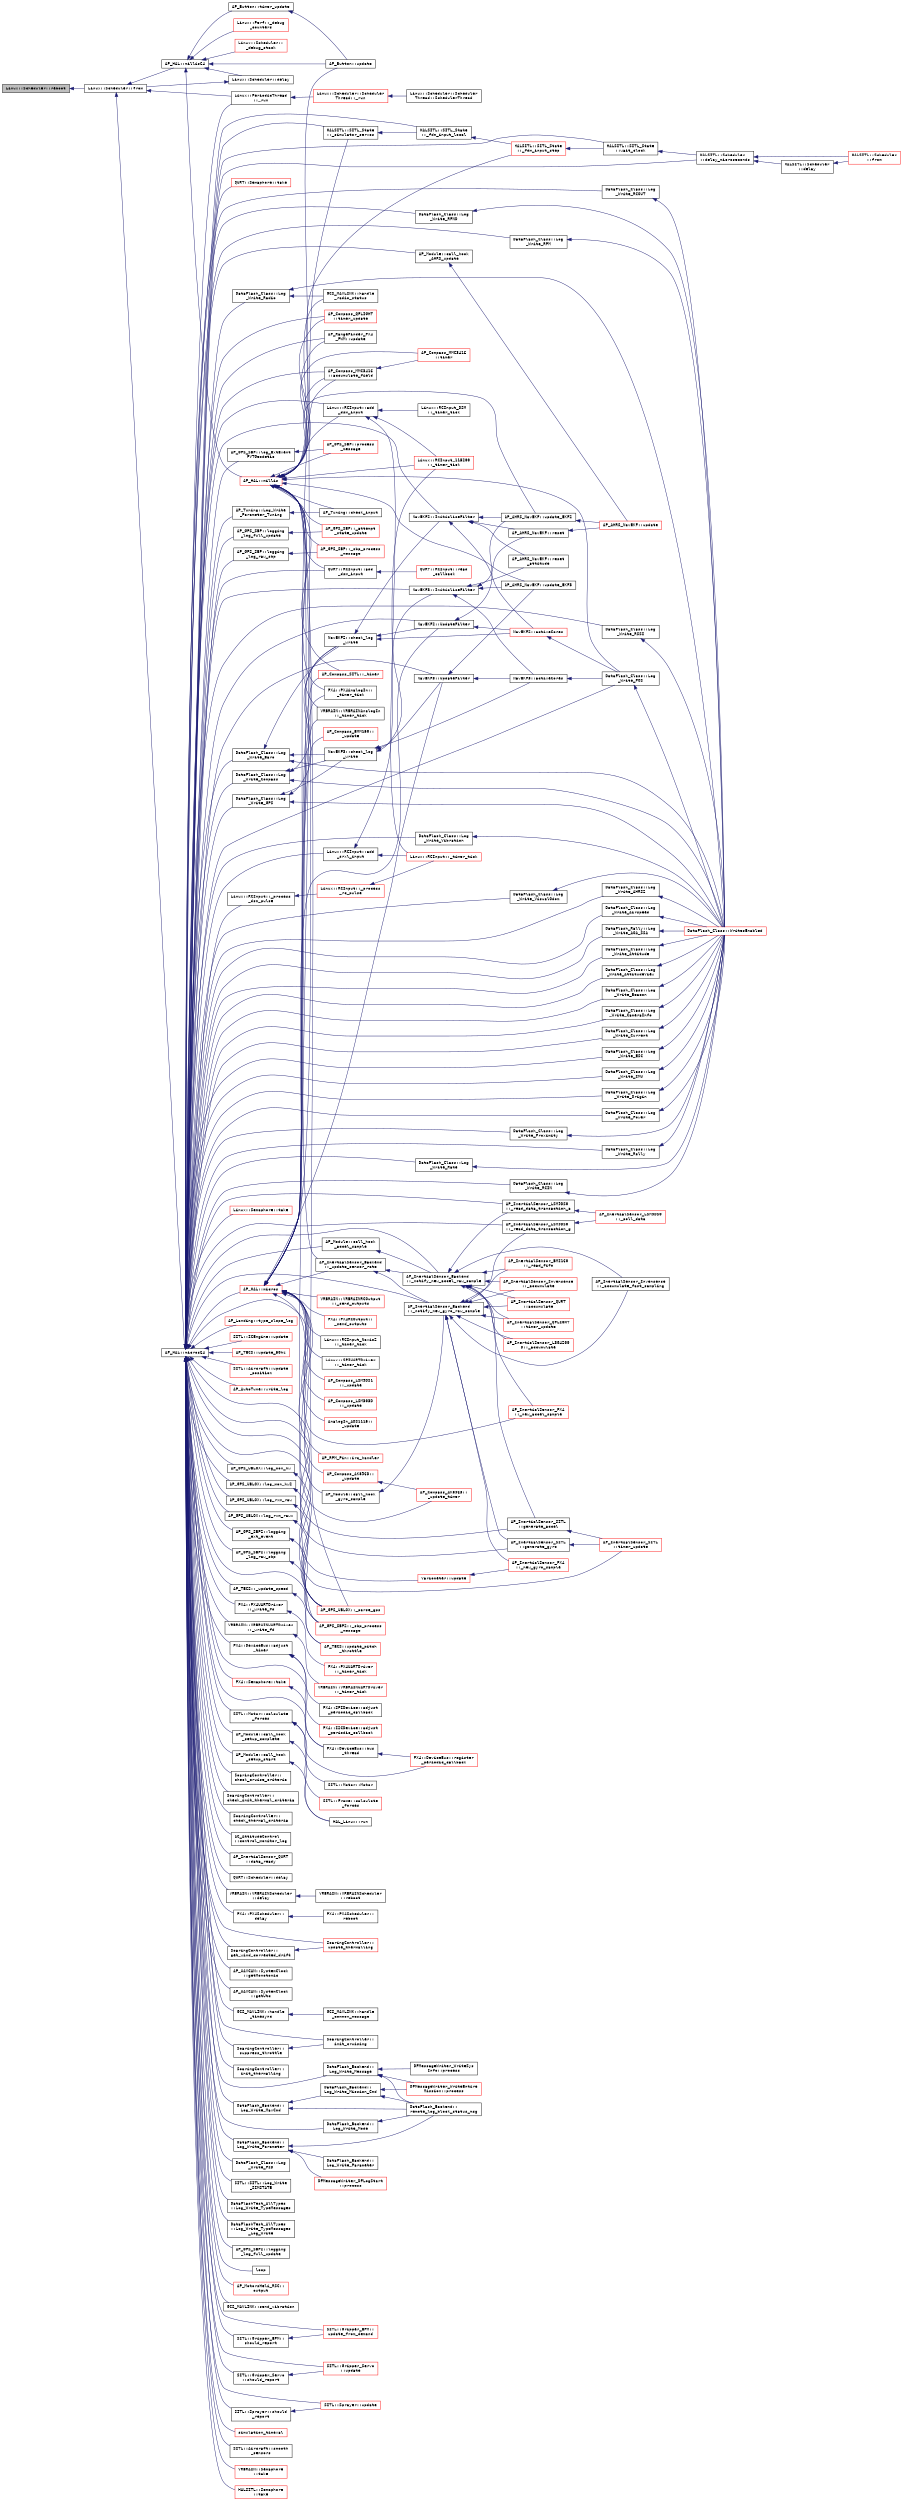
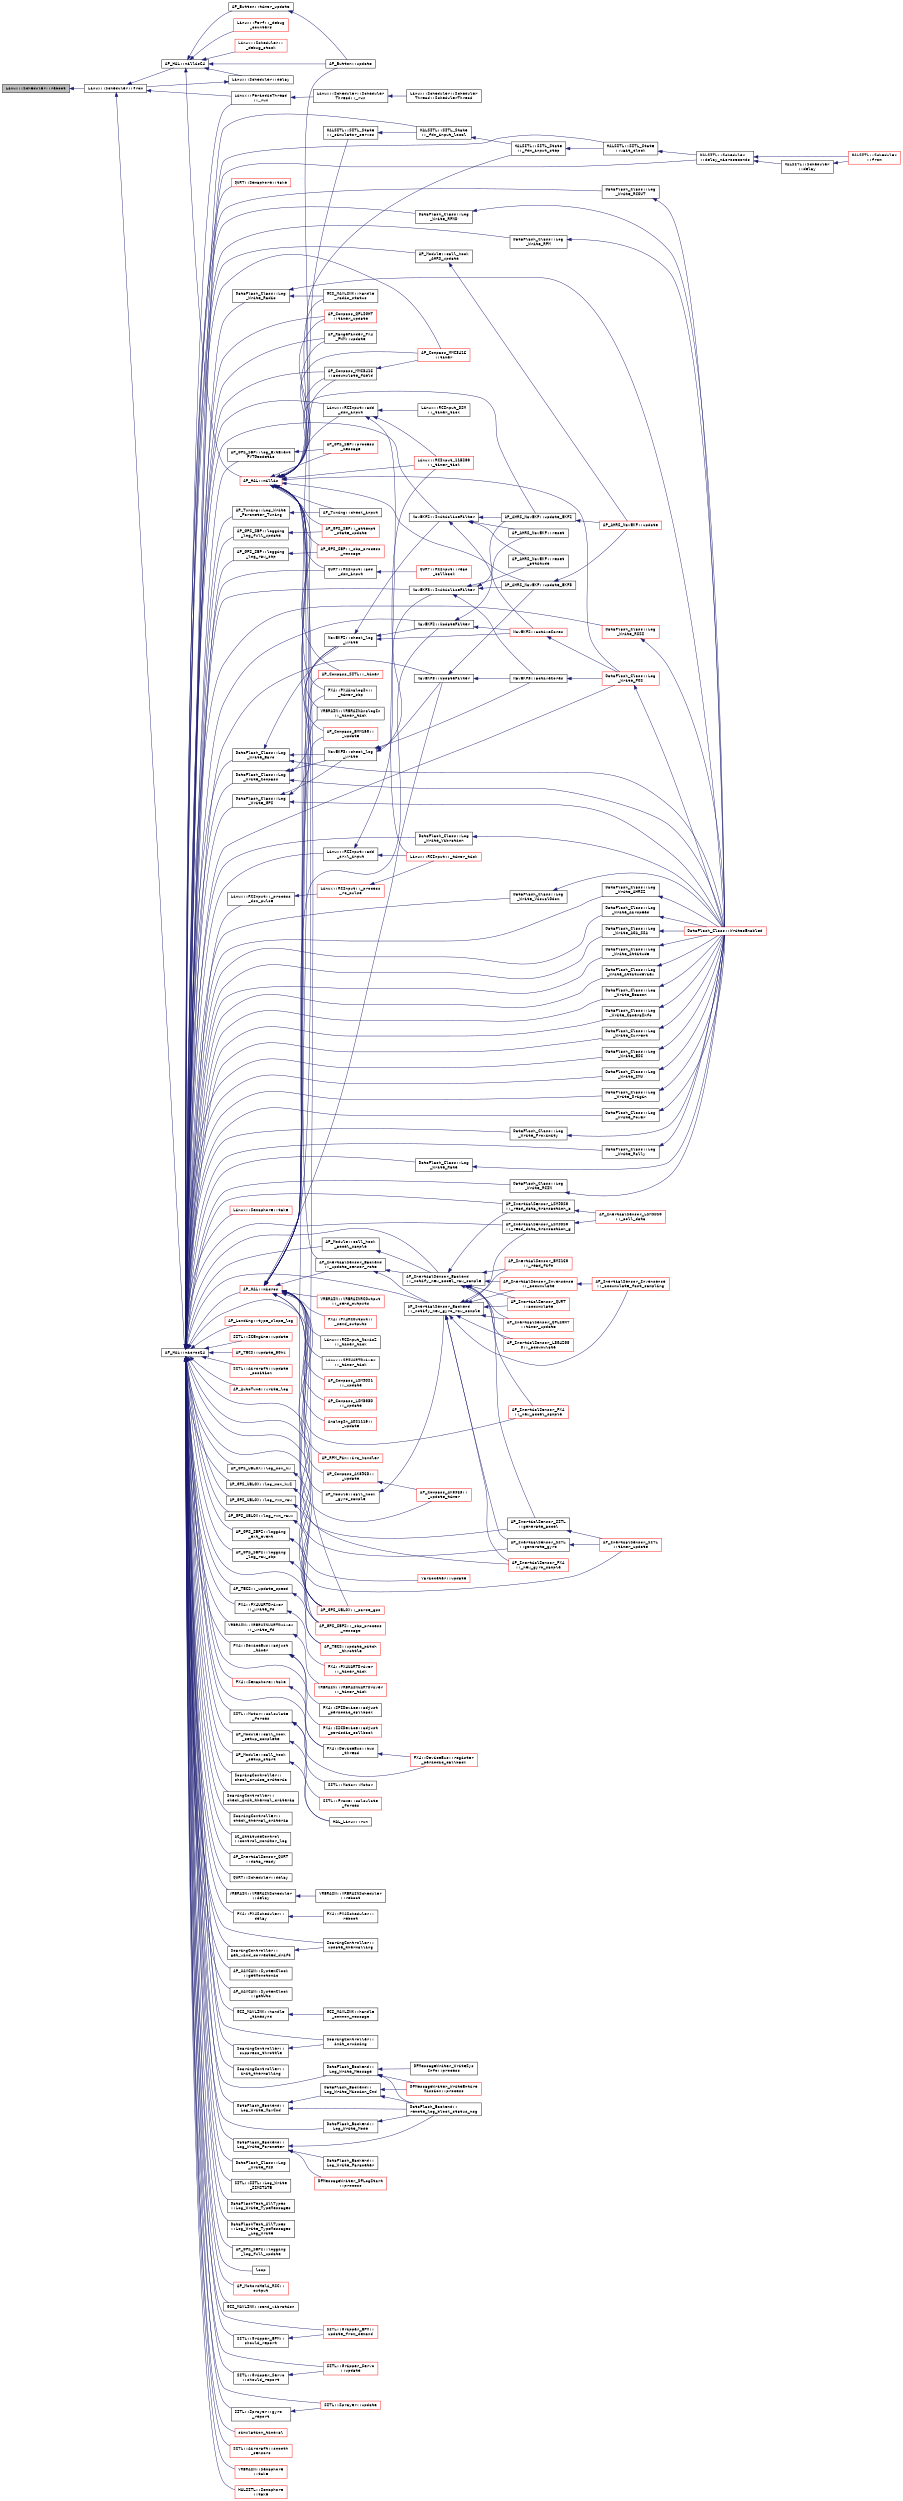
(351, 96) -> (351, 96)
(539, 149) -> (539, 149)
(588, 529) -> (595, 559)
none -> (305, 607)
(631, 632) -> (631, 632)
(631, 679) -> (631, 679)
(198, 691) -> (192, 683)
(351, 693) -> (351, 693)
(631, 931) -> (631, 931)
(542, 1247) -> (587, 1284)
(631, 1284) -> (631, 1284)
(491, 1572) -> (334, 1536)
(351, 1945) -> (351, 1945)
(261, 2414) -> (261, 2414)
(261, 2451) -> (261, 2451)
